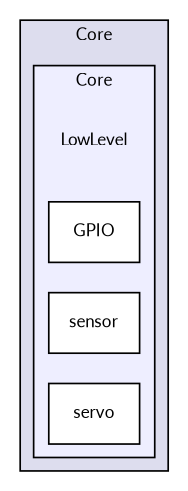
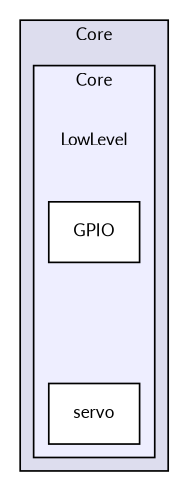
(94, 323) -> none
